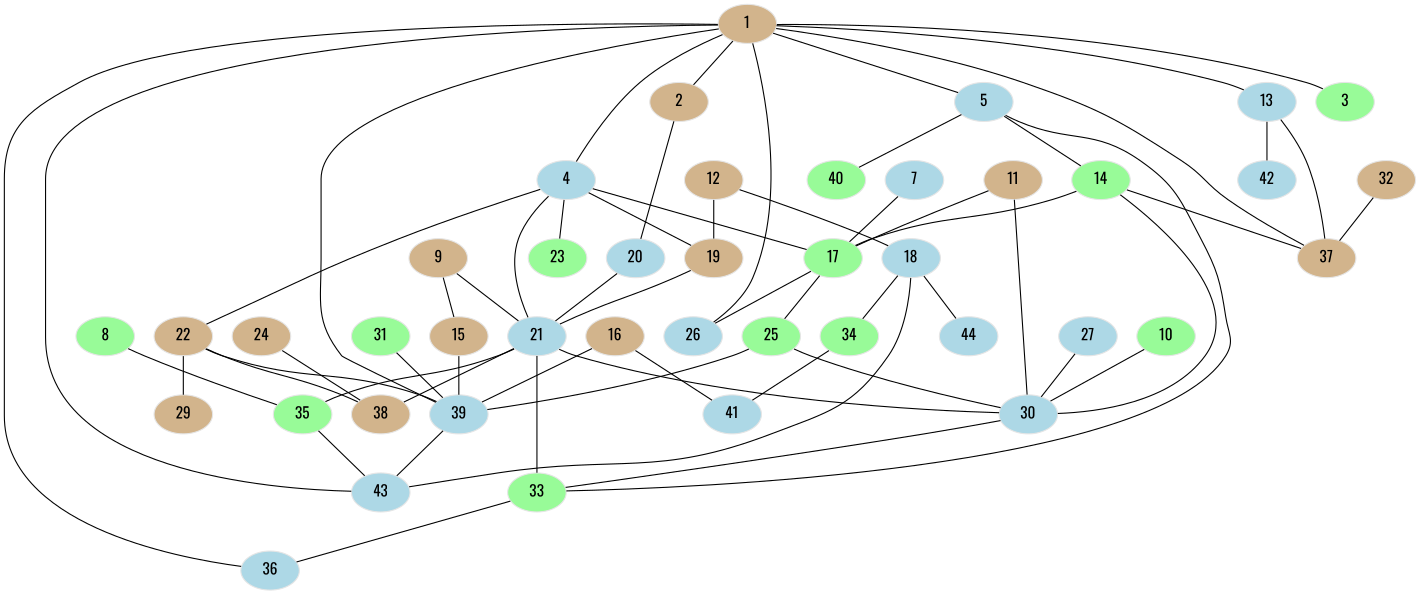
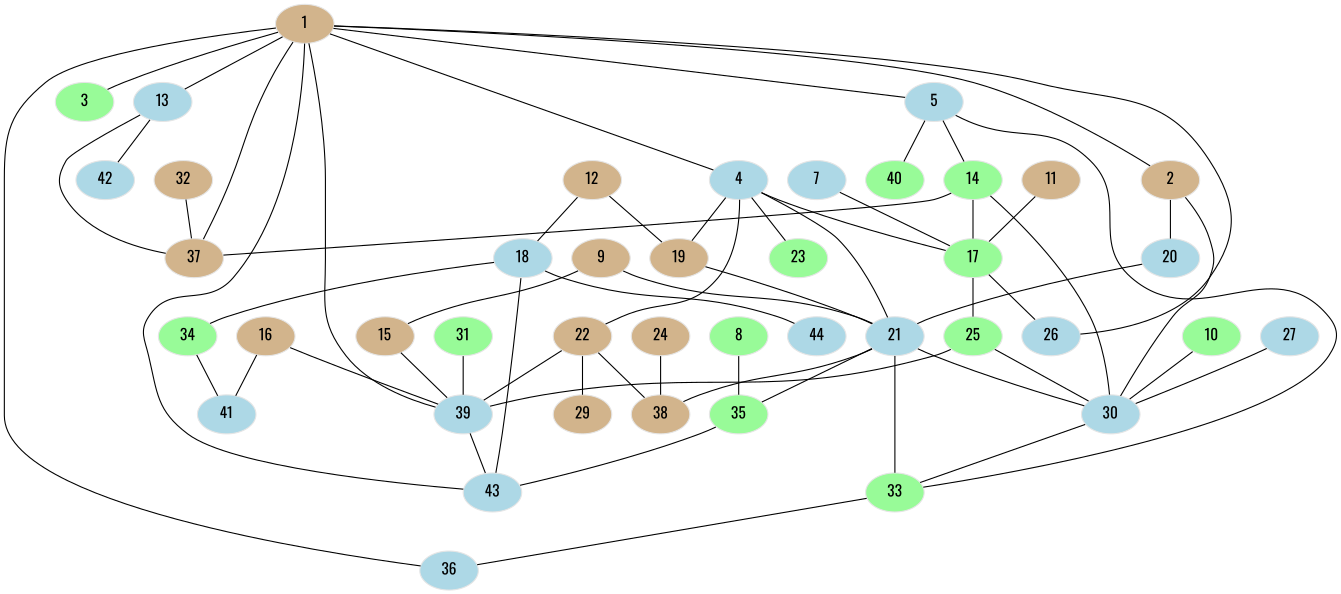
(1021, 297) -> (1173, 317)
